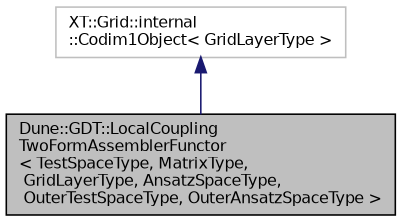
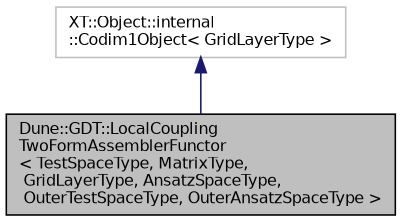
(201, 32) -> (201, 32)
